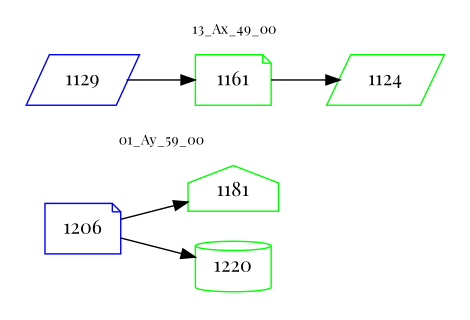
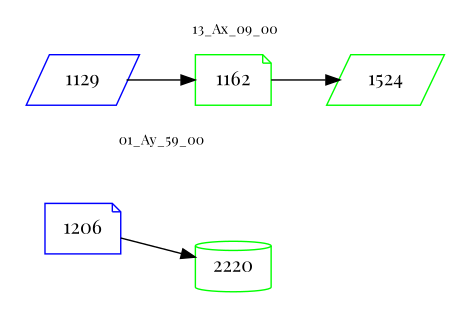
(235, 30) -> (235, 30)
(233, 80) -> (233, 80)
(386, 80) -> (386, 80)
(233, 191) -> none
(233, 267) -> (233, 267)
